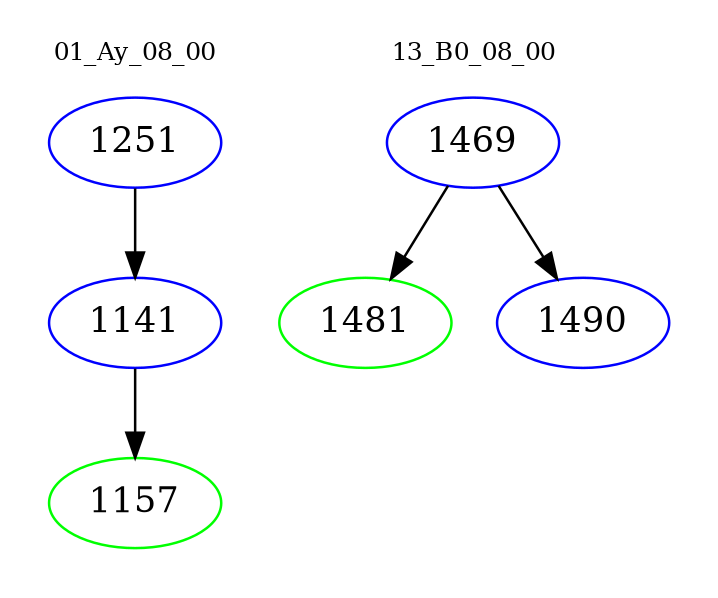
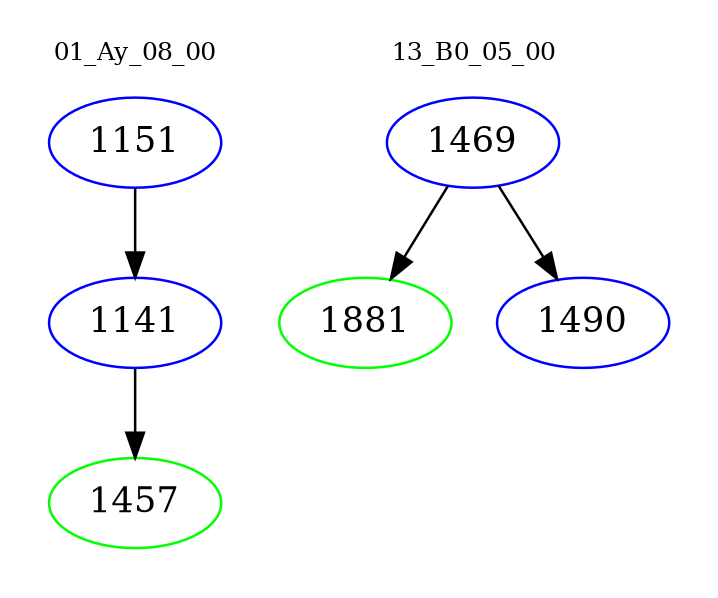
(474, 54) -> (474, 54)
(135, 143) -> (135, 143)
(365, 323) -> (365, 323)
(135, 503) -> (135, 503)
